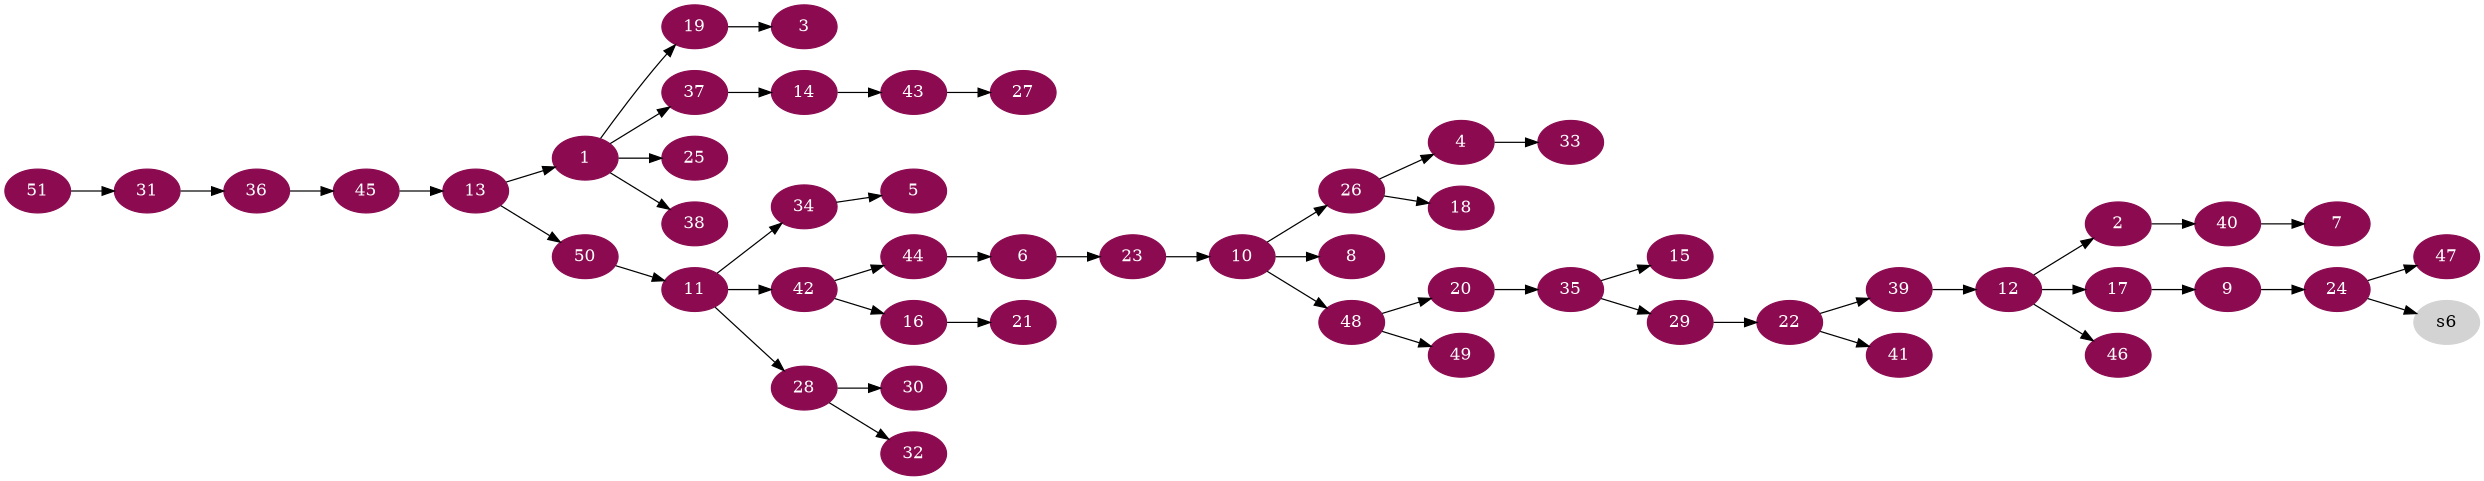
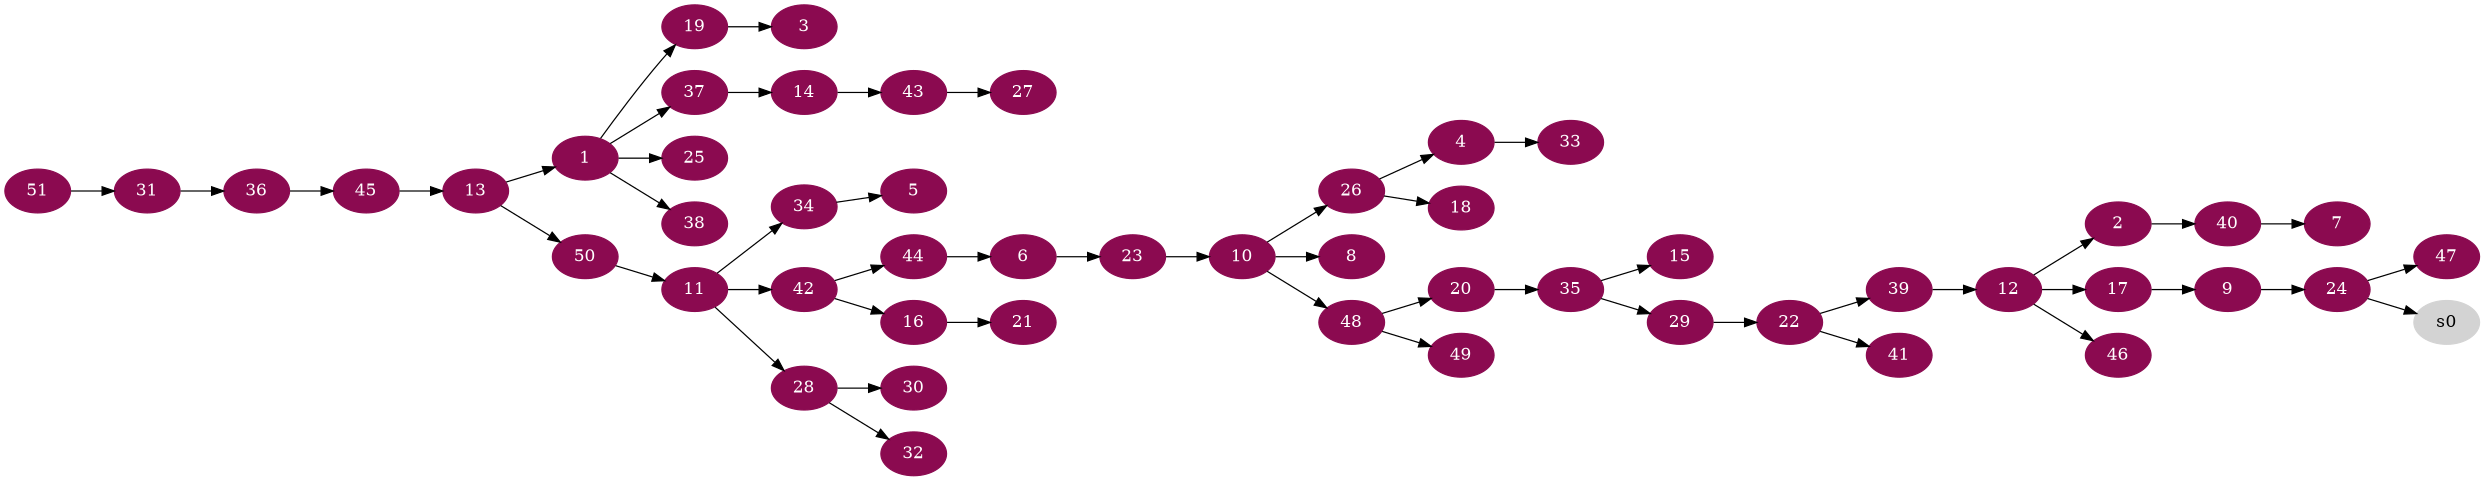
(2447, 322) -> (2447, 322)
